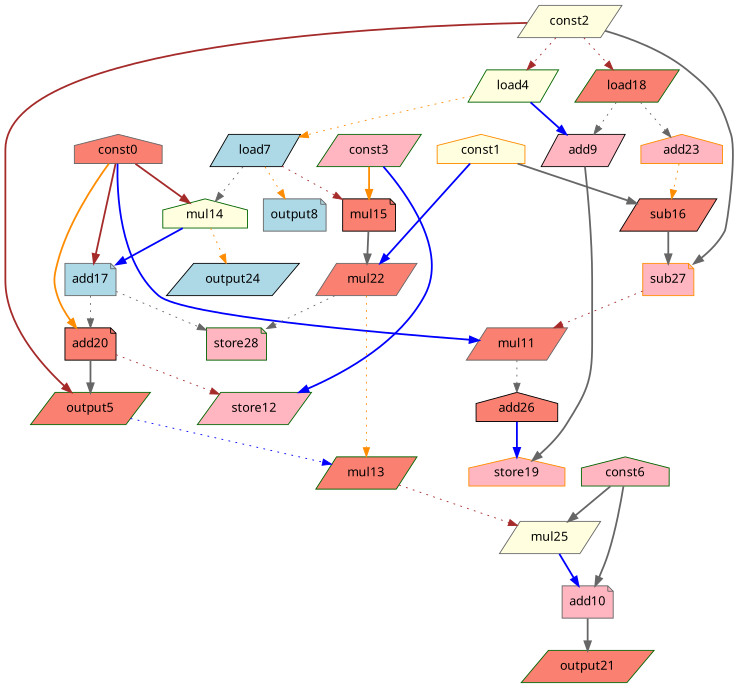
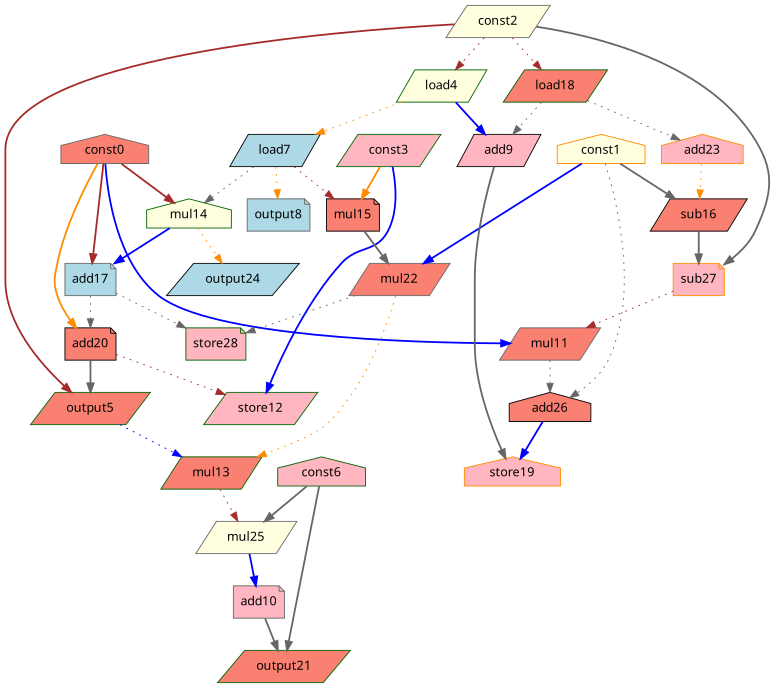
none -> (624, 285)
(614, 533) -> (304, 564)
